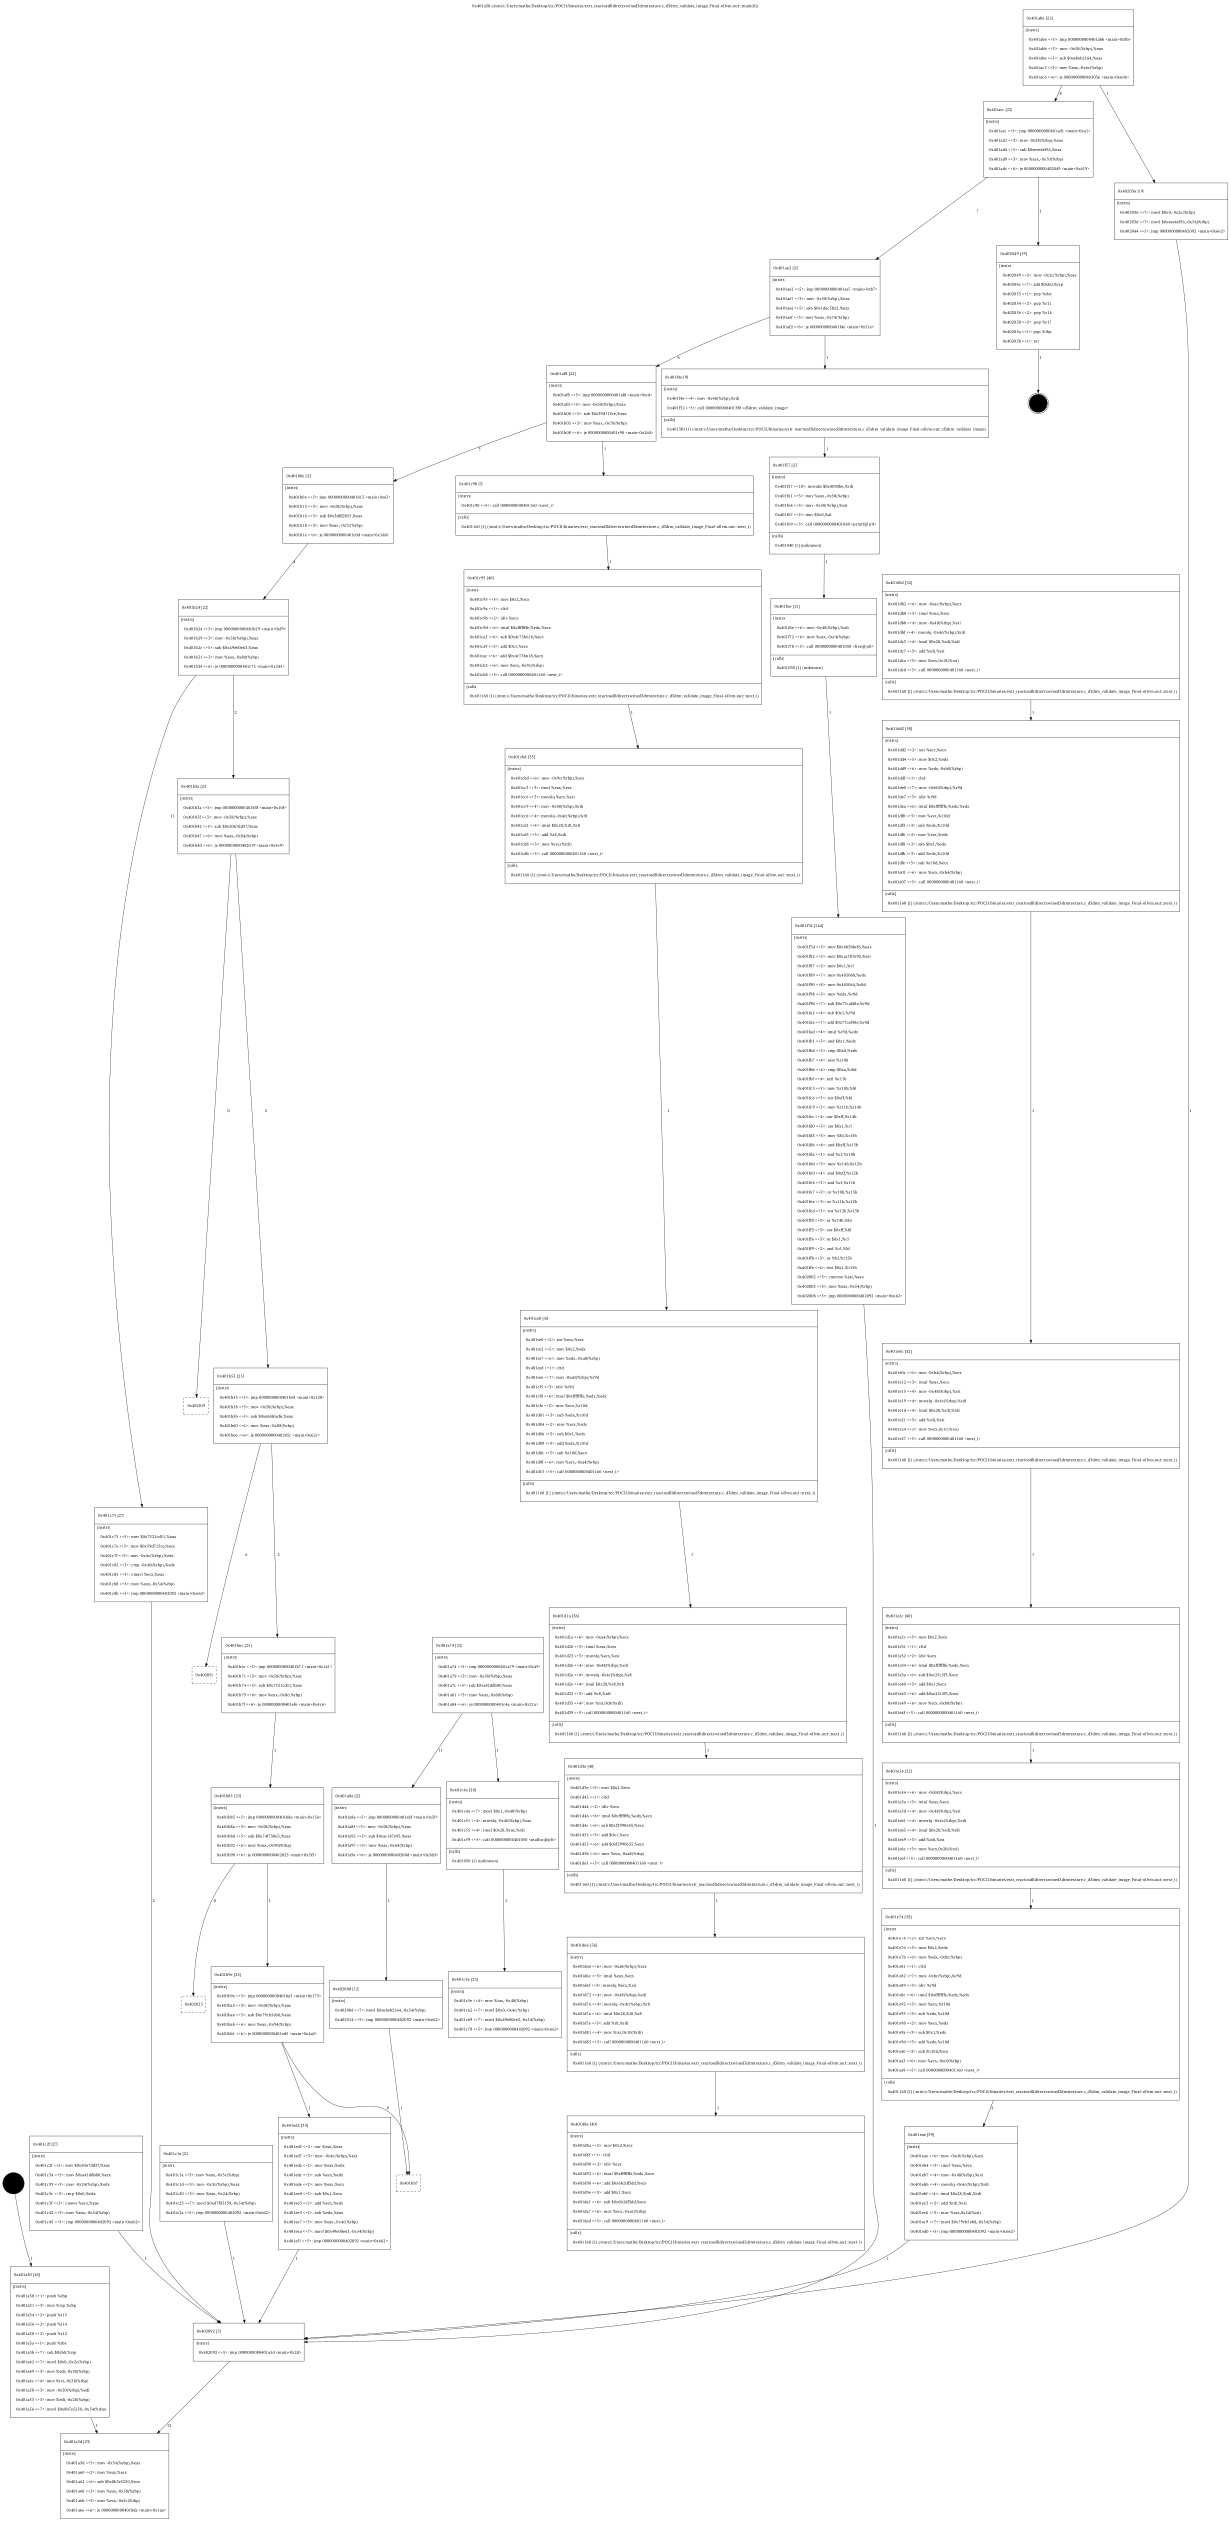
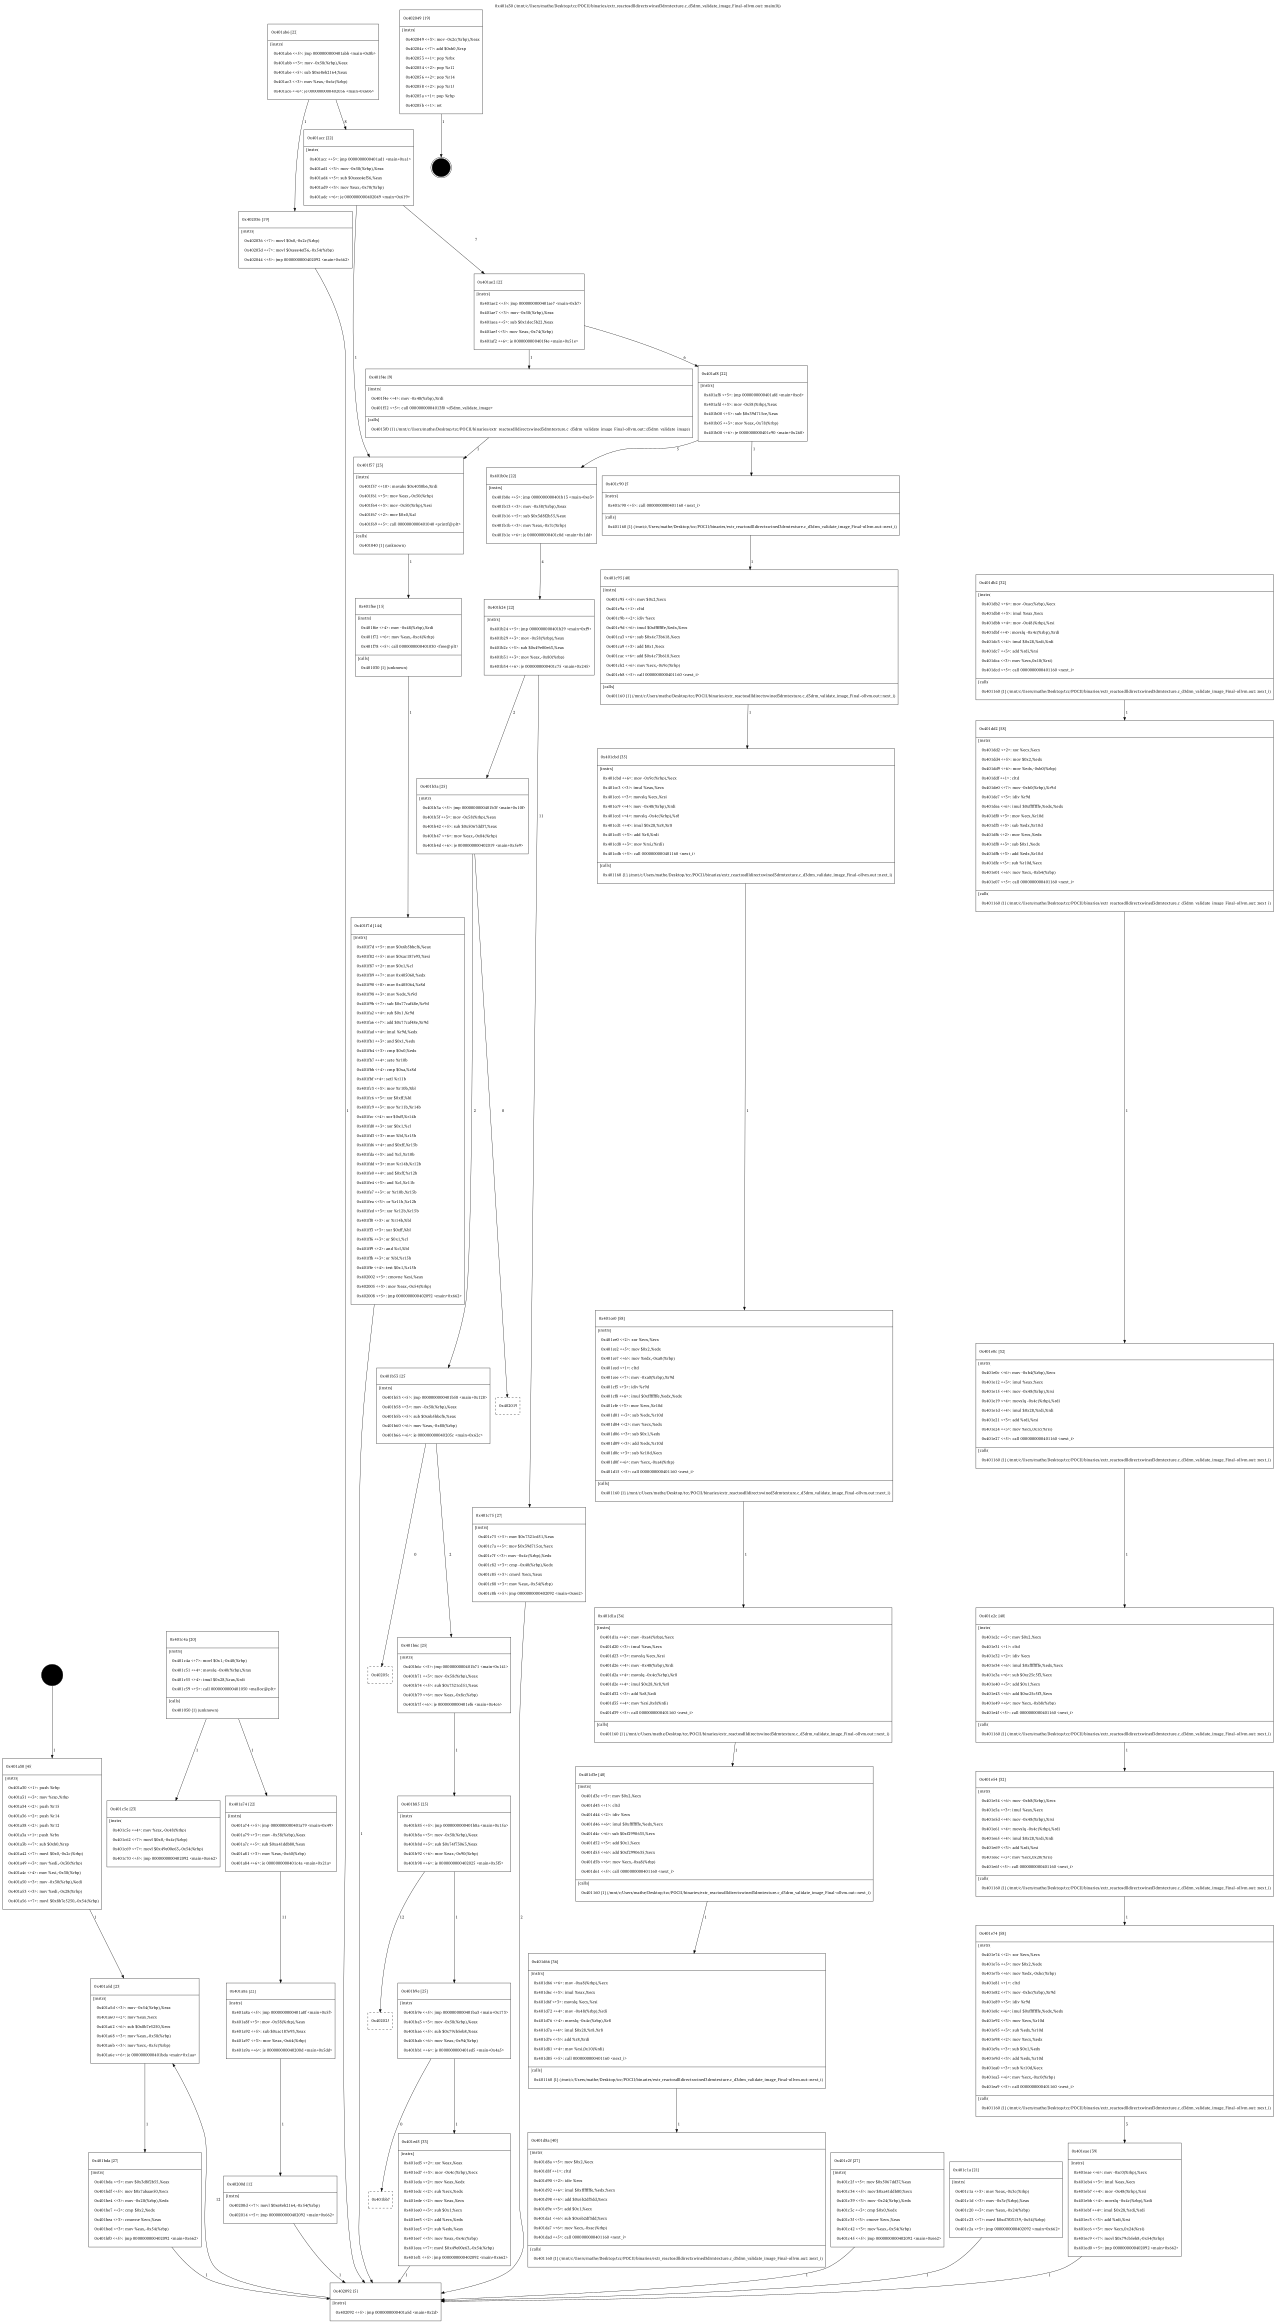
(1038, 210) -> (353, 331)
(246, 1555) -> (415, 1555)
(495, 1746) -> (252, 1756)
(215, 1901) -> (401, 1917)
(398, 2100) -> (316, 2254)
none -> (145, 2200)
